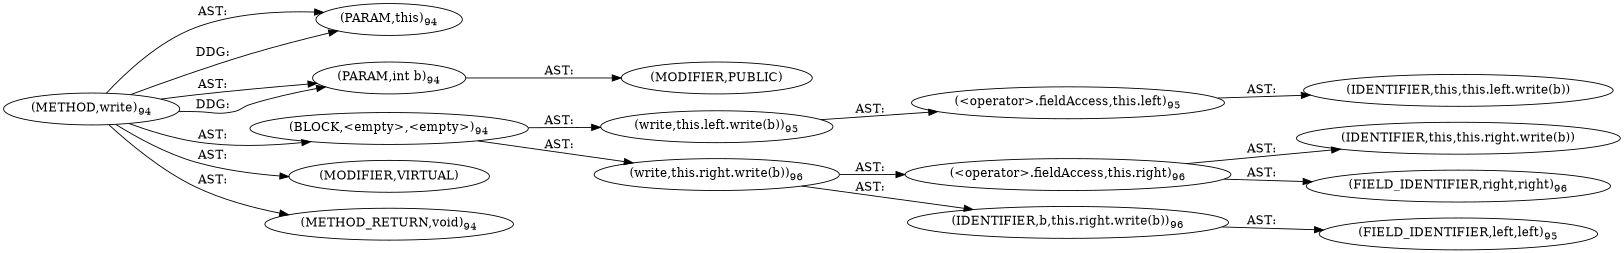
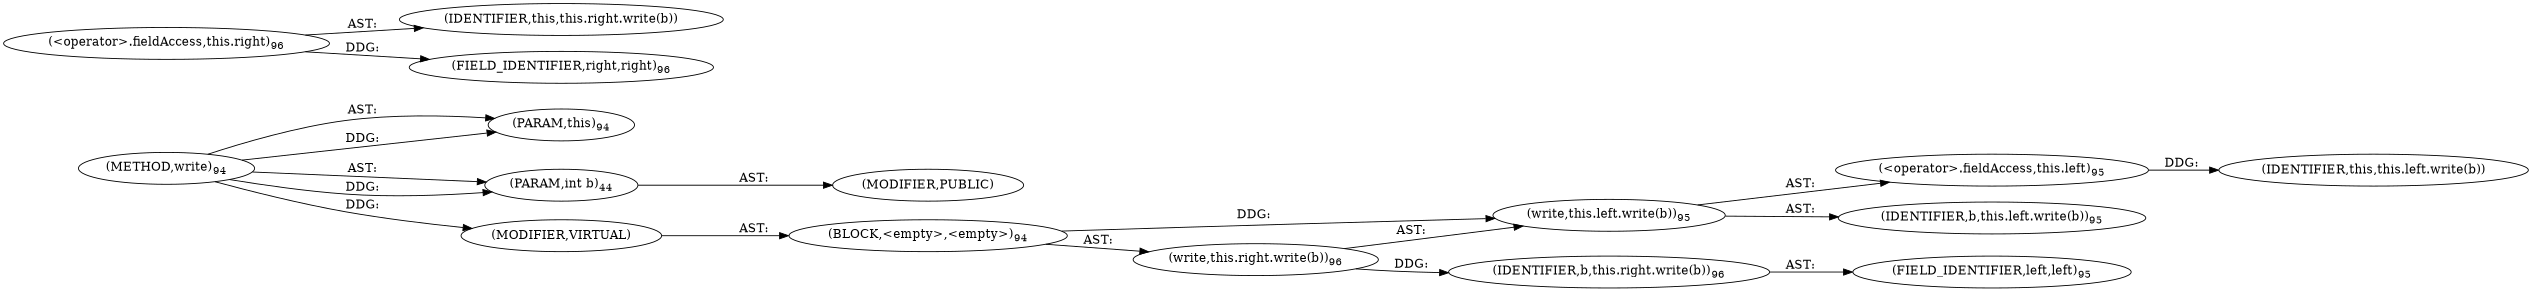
(434, 77) -> (606, 184)
(1264, 90) -> (2184, 163)
(561, 121) -> (1256, 215)
(214, 144) -> (721, 236)
(215, 156) -> (365, 205)
(1264, 173) -> (365, 48)
(868, 175) -> (1429, 238)
(872, 187) -> (1413, 265)
none -> (1992, 218)
(389, 224) -> none
